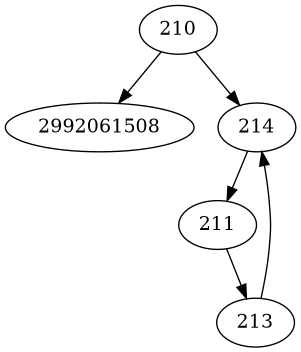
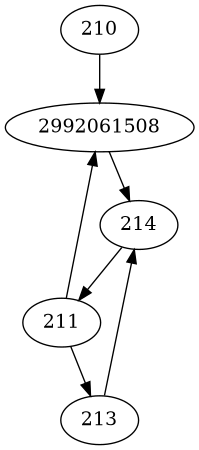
(213, 73) -> (117, 170)
none -> (79, 232)
